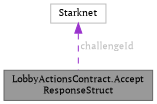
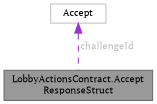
(78, 14) -> (78, 14)
